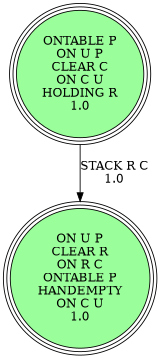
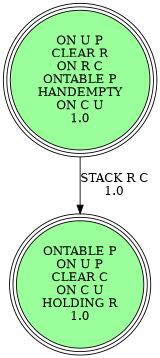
(80, 169) -> (80, 181)
